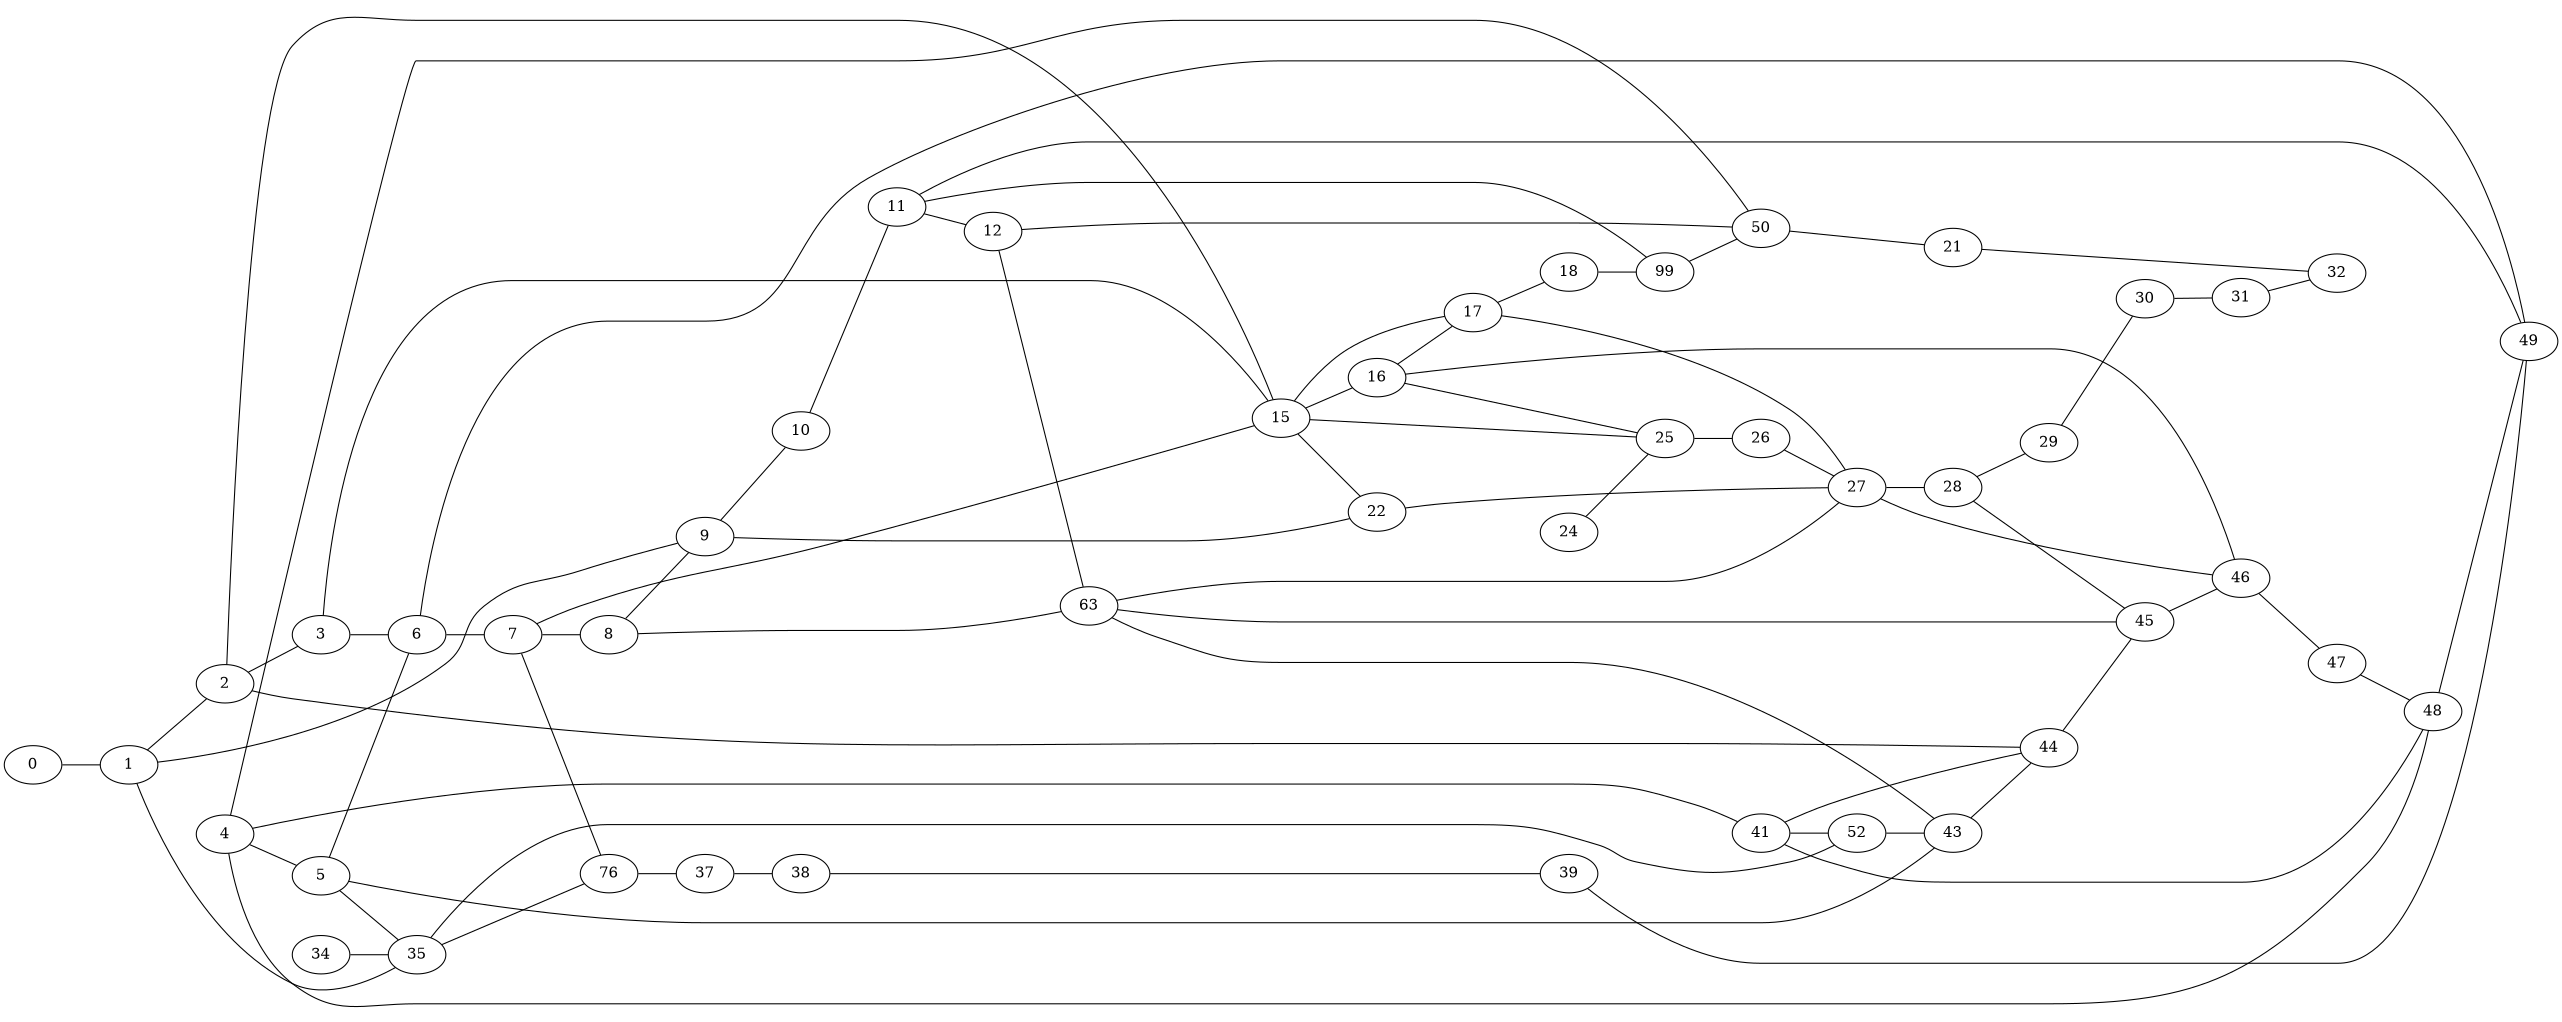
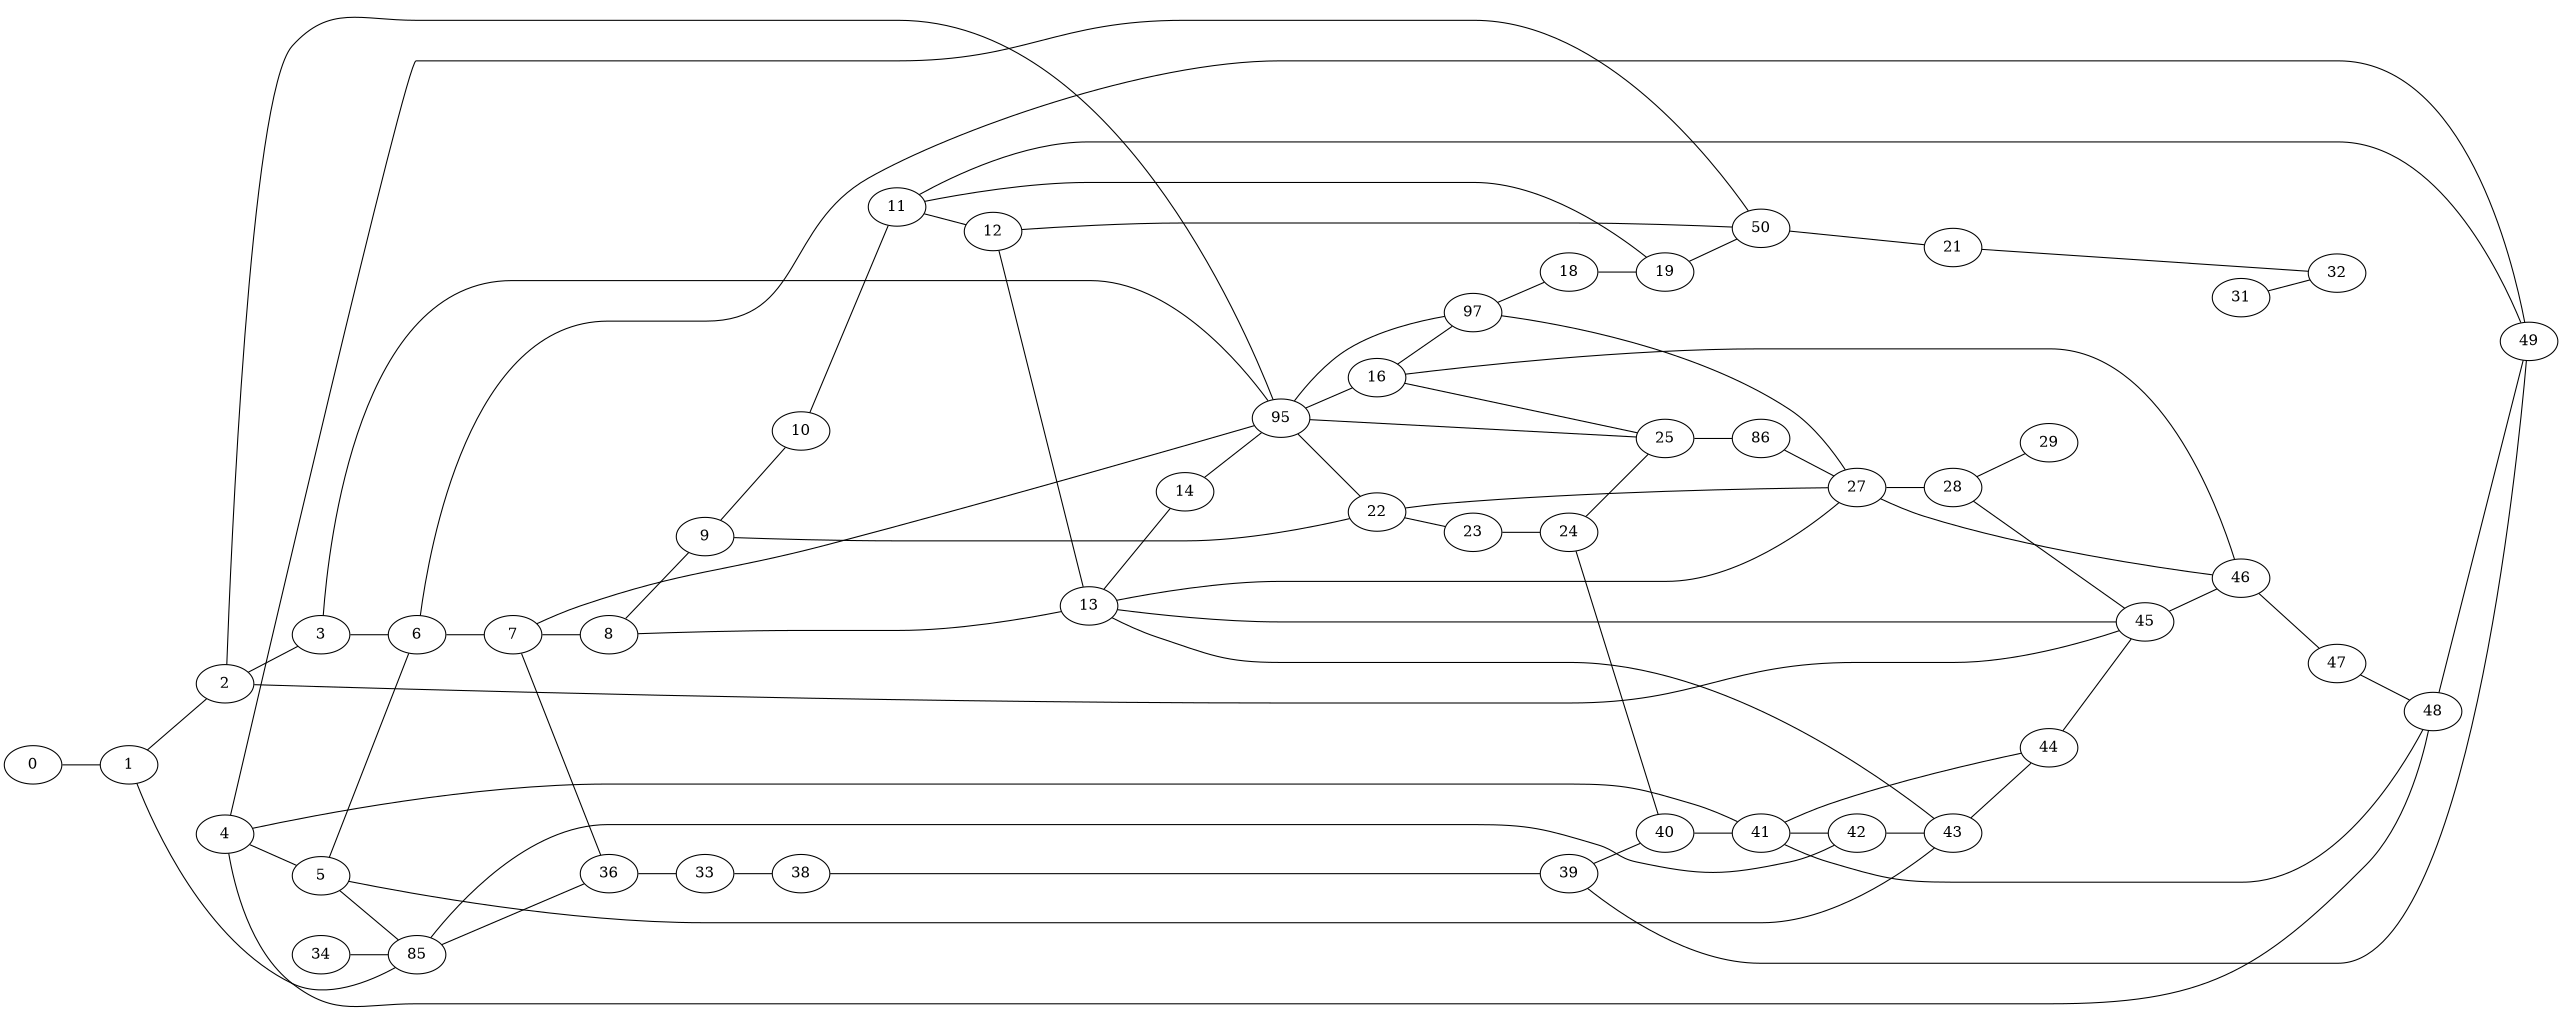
(1665, 272) -> (1665, 272)
(2145, 299) -> none
(1473, 313) -> (1473, 313)
(1281, 418) -> (1281, 418)
(1761, 438) -> (1761, 438)
none -> (1185, 492)
none -> (1473, 532)
(1089, 606) -> (1089, 606)
(432, 672) -> none
(1135, 744) -> (1190, 703)
none -> (1665, 833)
(1857, 833) -> (1857, 833)
(609, 874) -> (609, 874)
(705, 874) -> (705, 874)
(417, 955) -> (417, 955)
